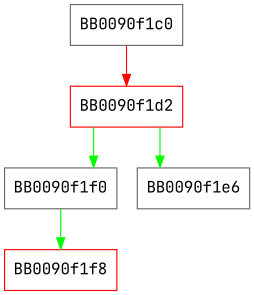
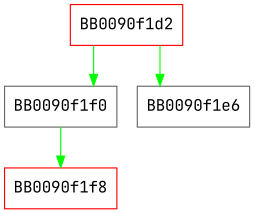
(127, 25) -> none
